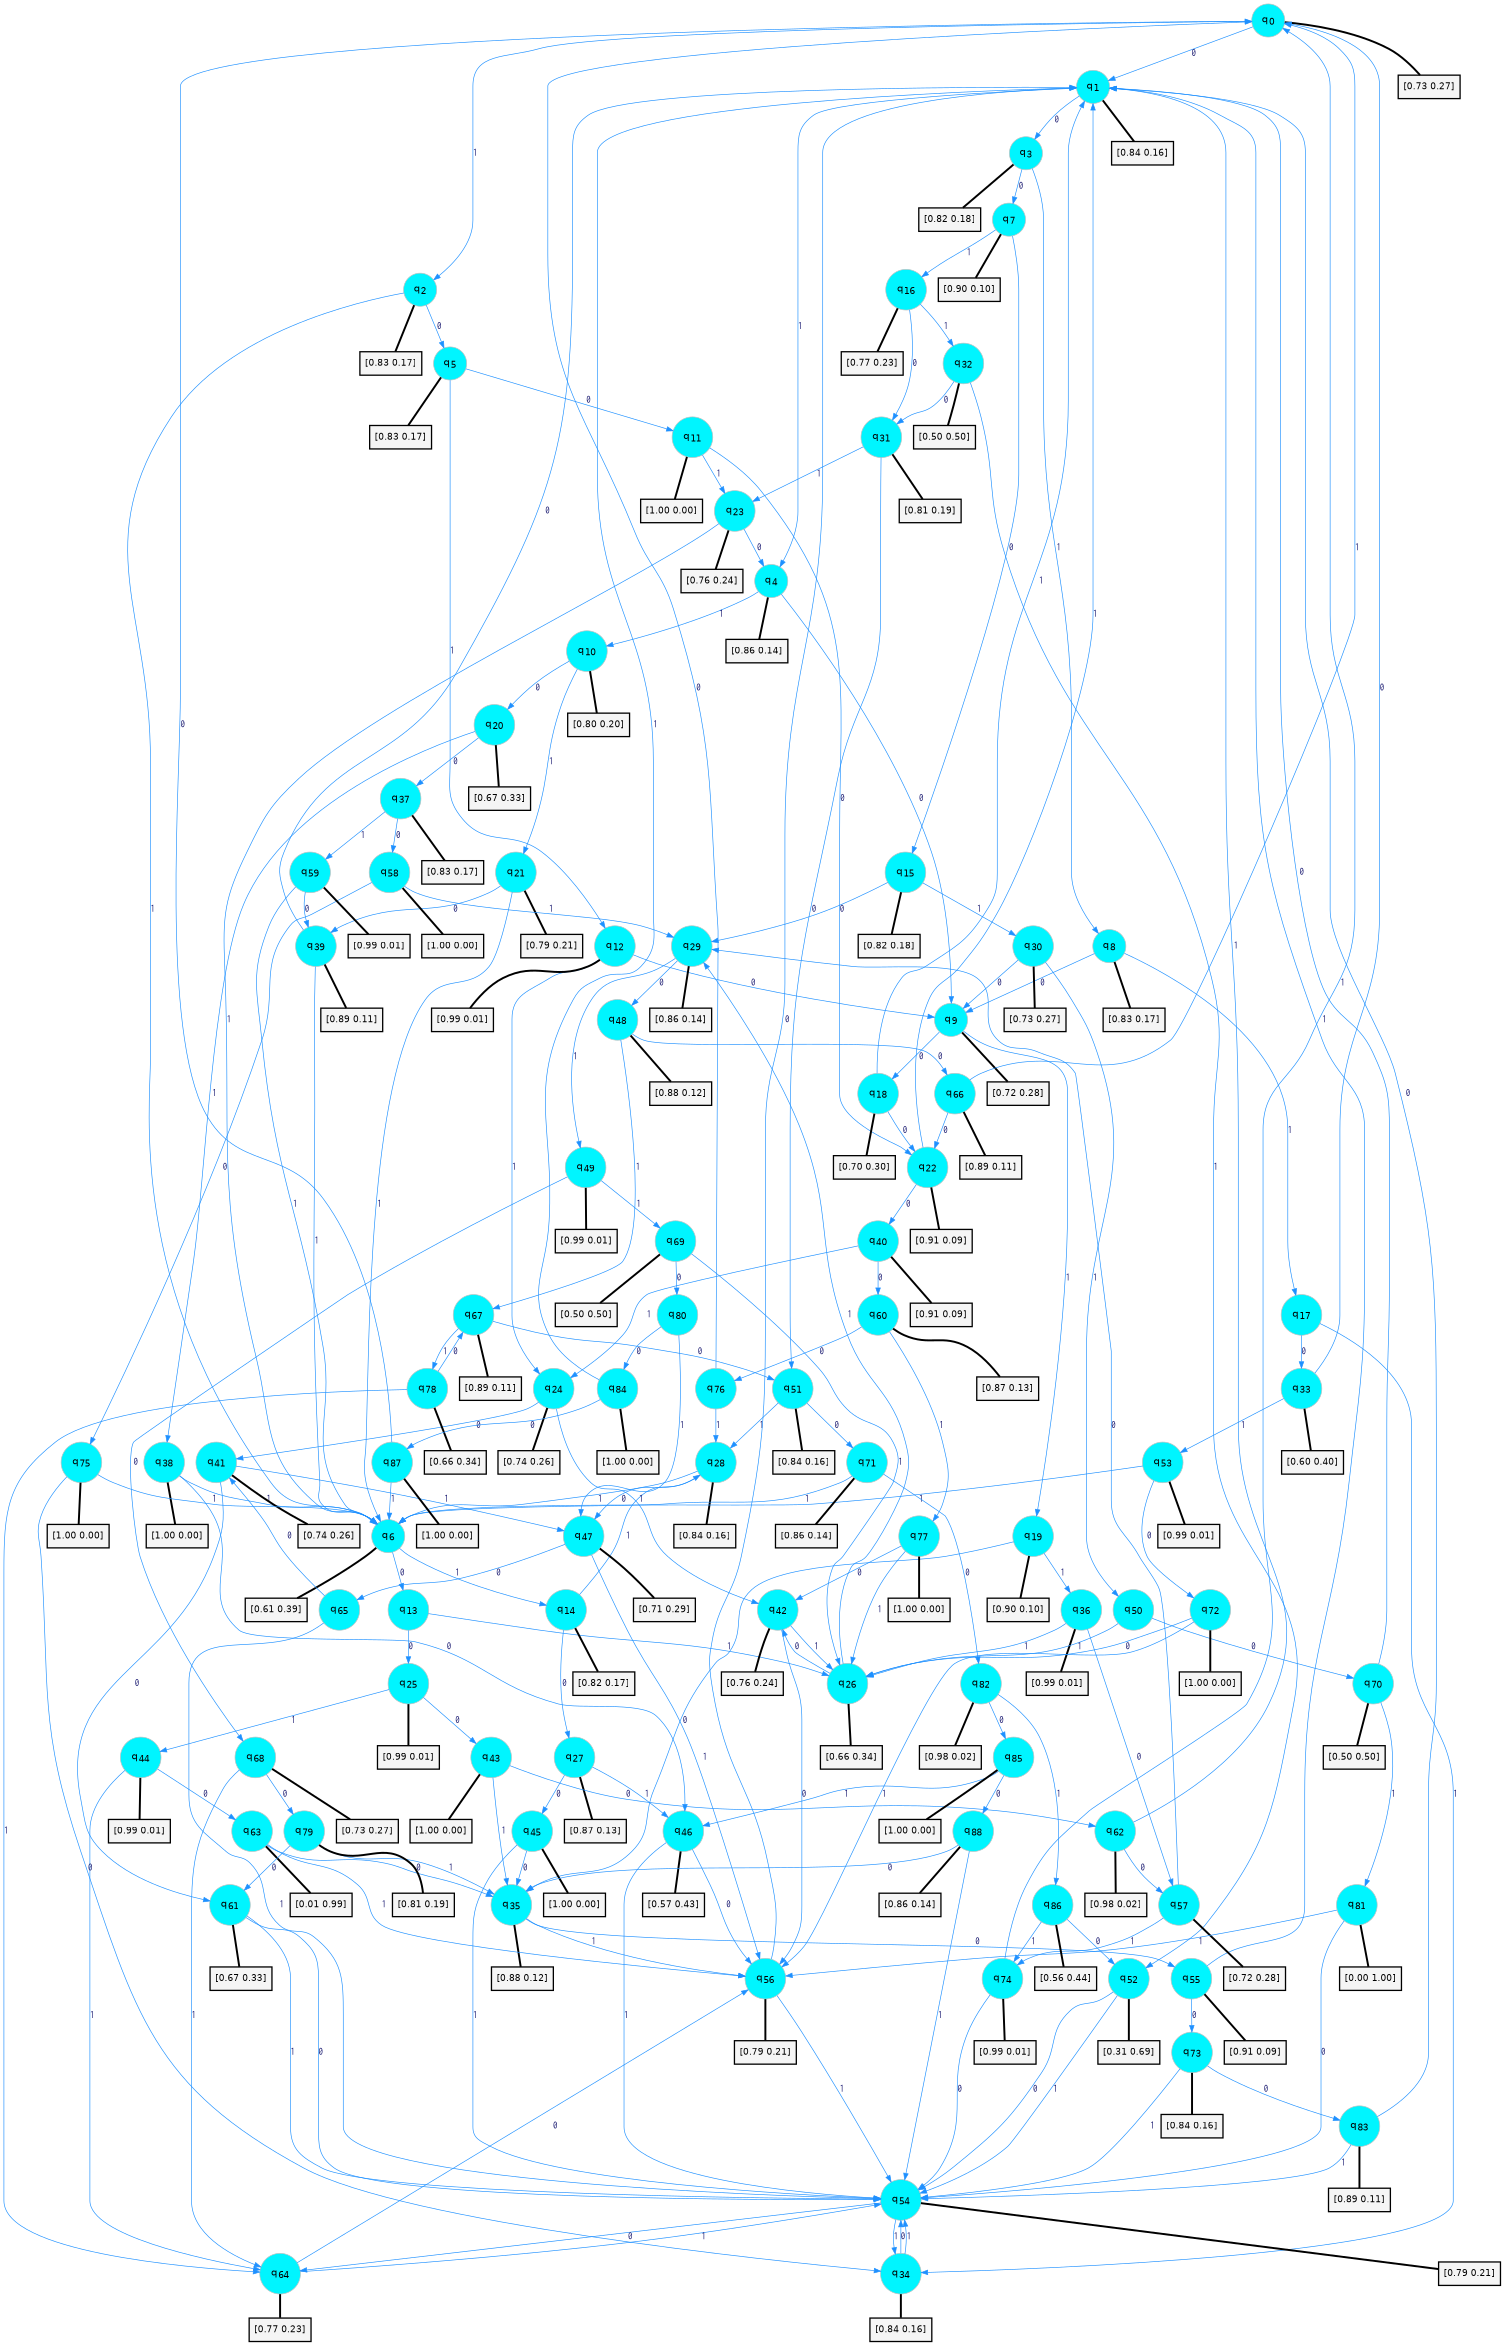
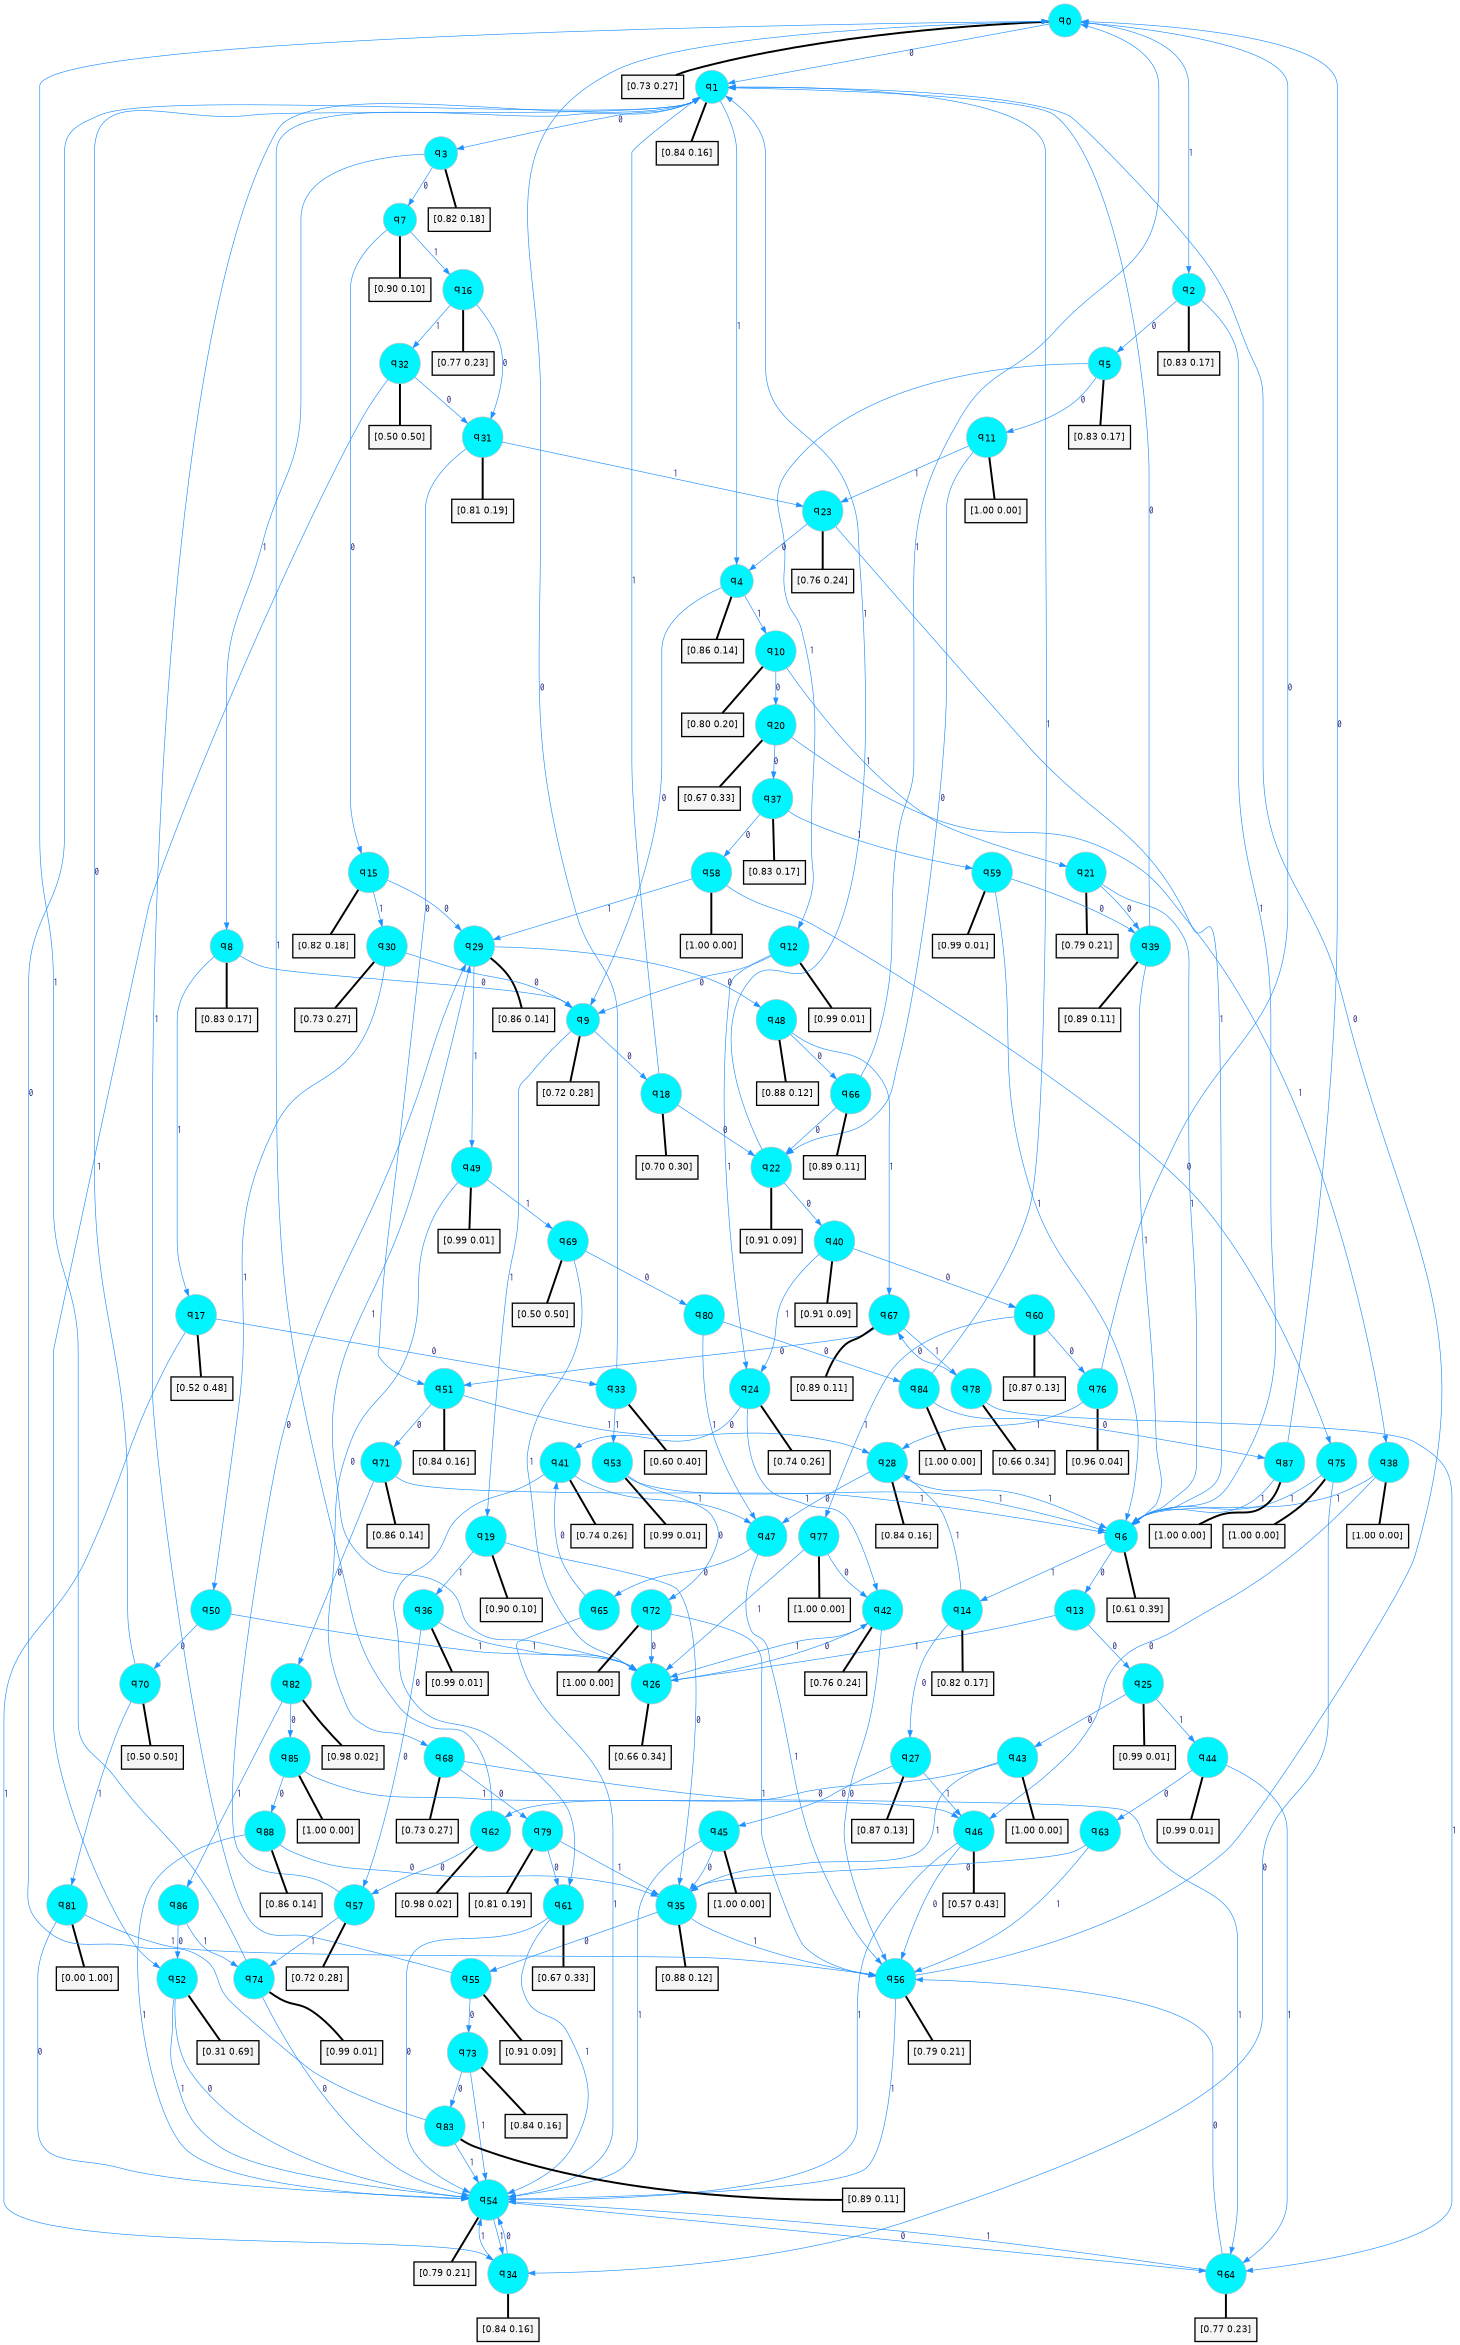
none -> (202, 1389)
none -> (1098, 1462)
(664, 1610) -> none
(321, 1905) -> none
(1066, 1979) -> none
